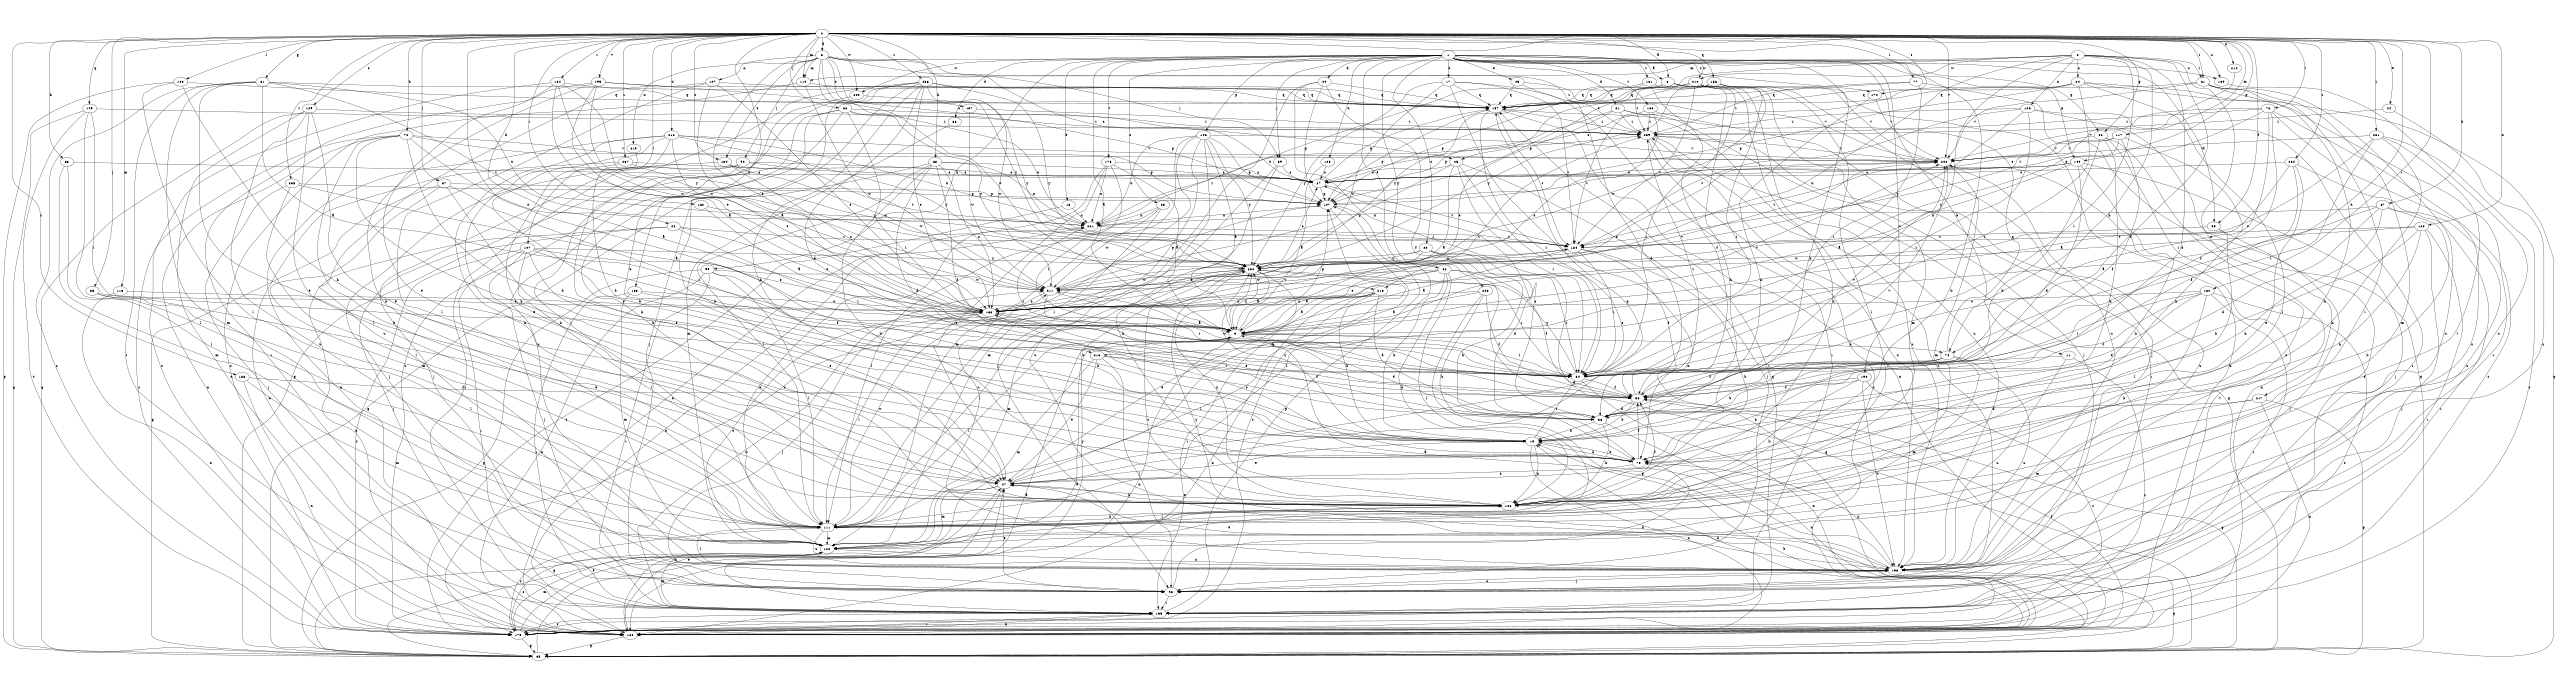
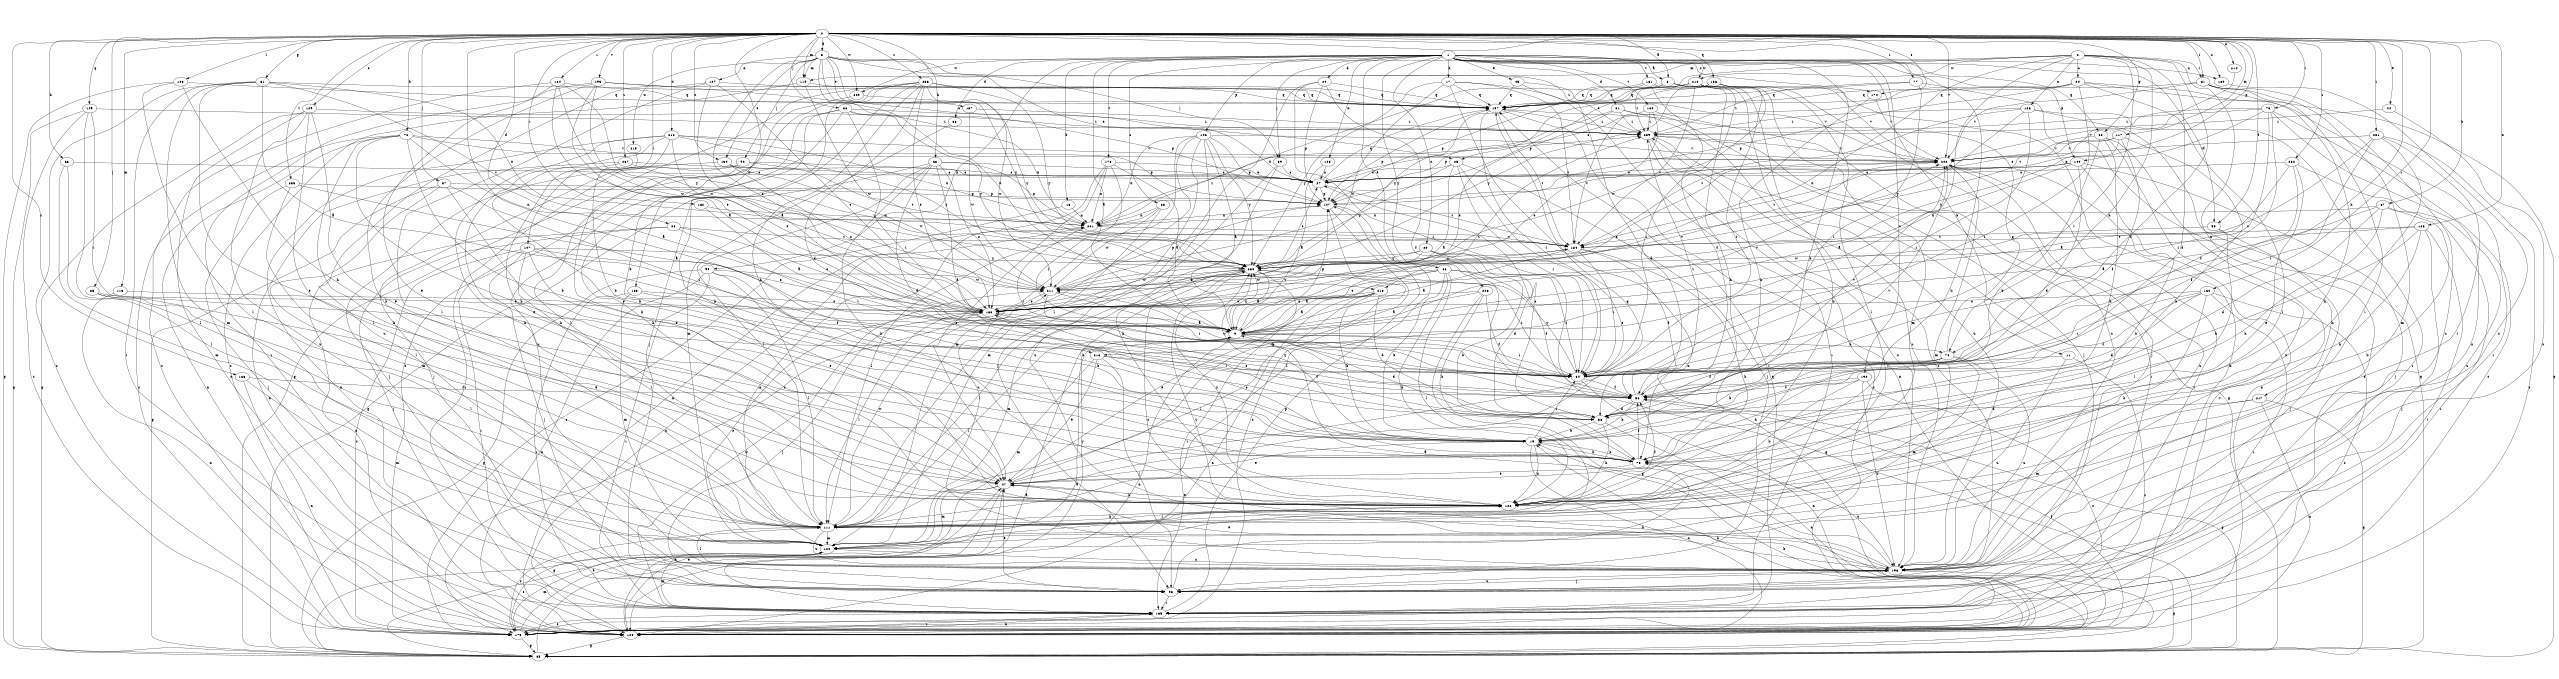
none -> (1925, 605)
